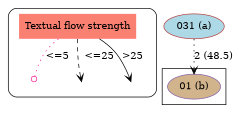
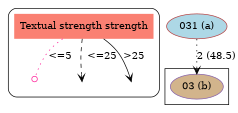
(78, 26) -> (84, 26)
(194, 87) -> (197, 87)
